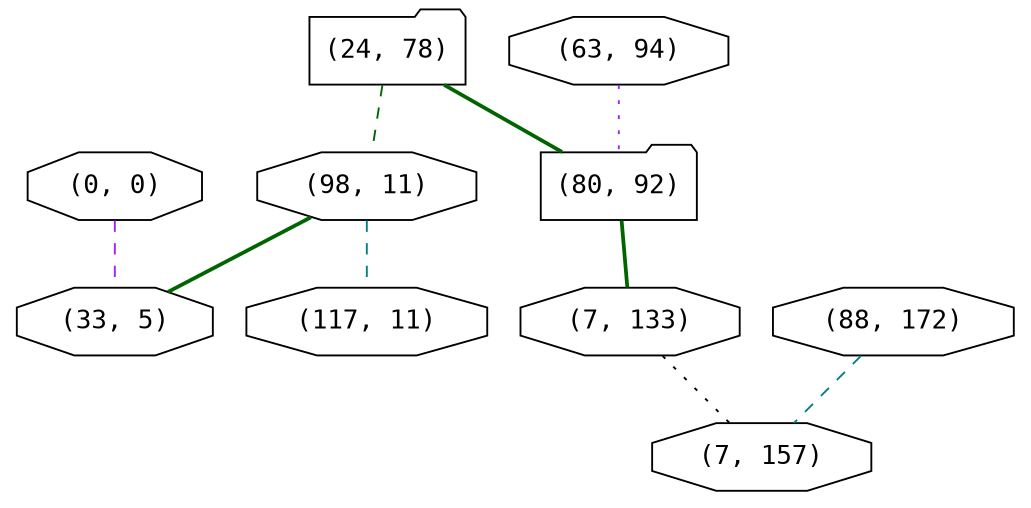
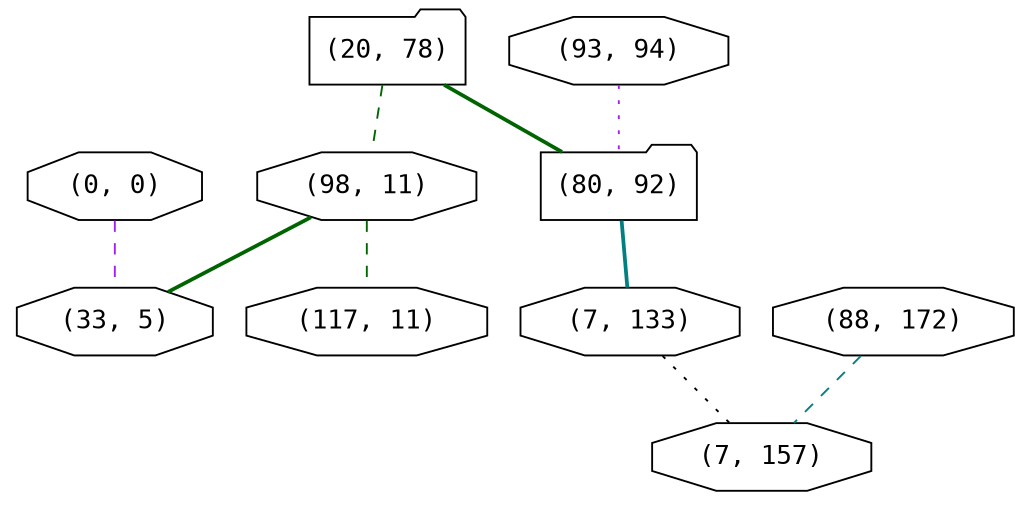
(388, 51) -> (388, 51)
(619, 51) -> (619, 51)
(367, 254) -> (367, 254)
(624, 254) -> (624, 254)
